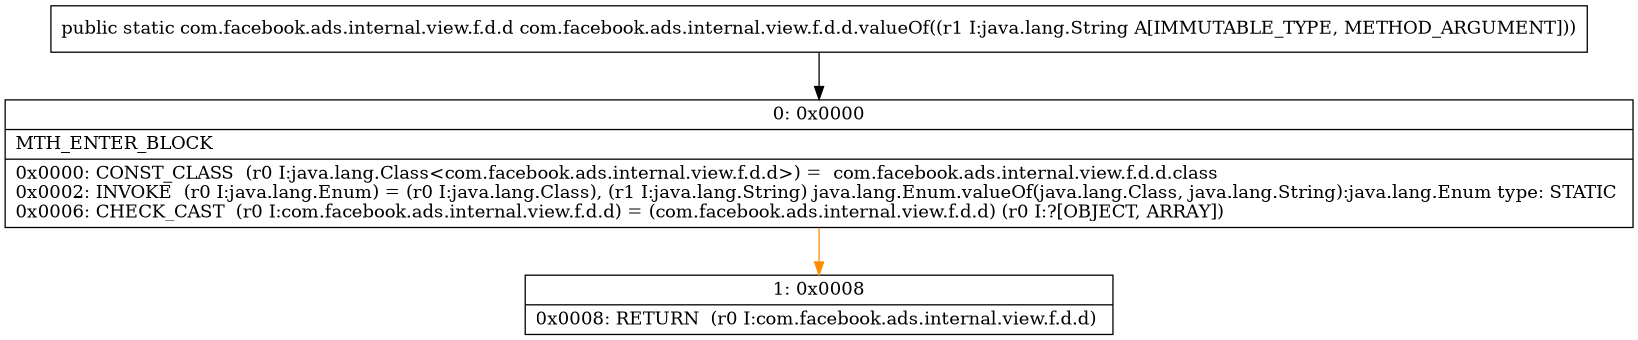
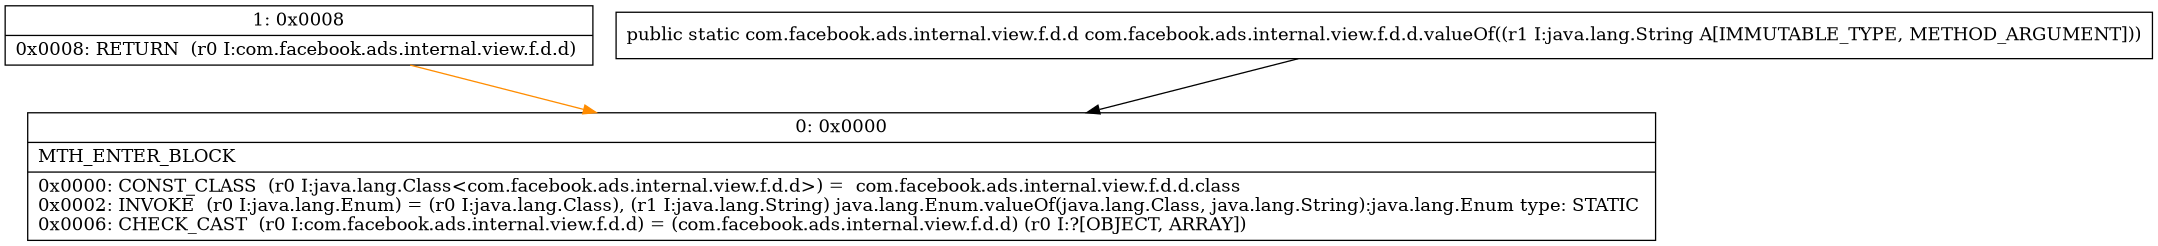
(819, 245) -> (497, 87)
